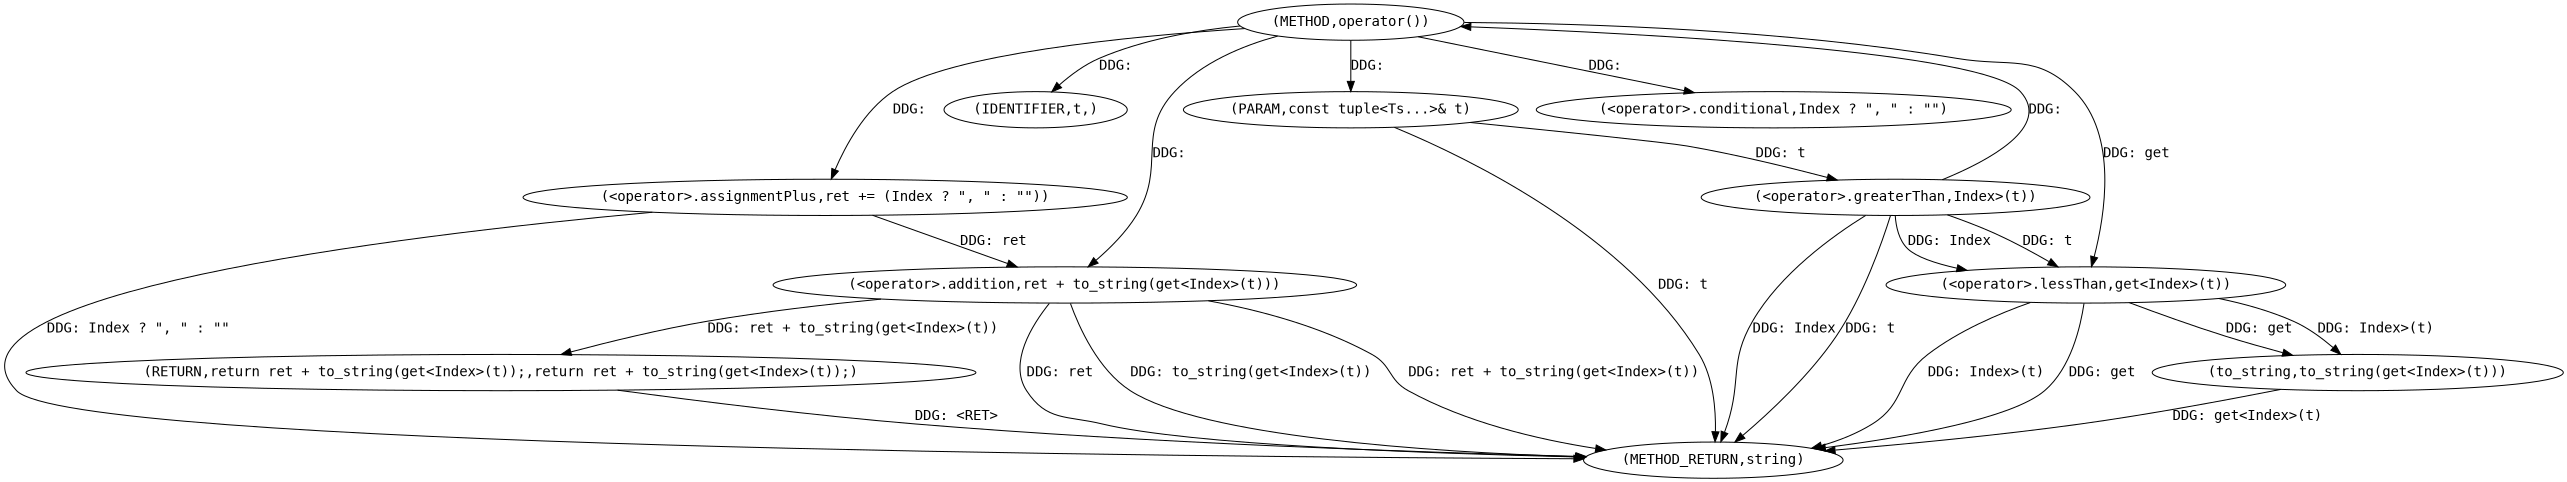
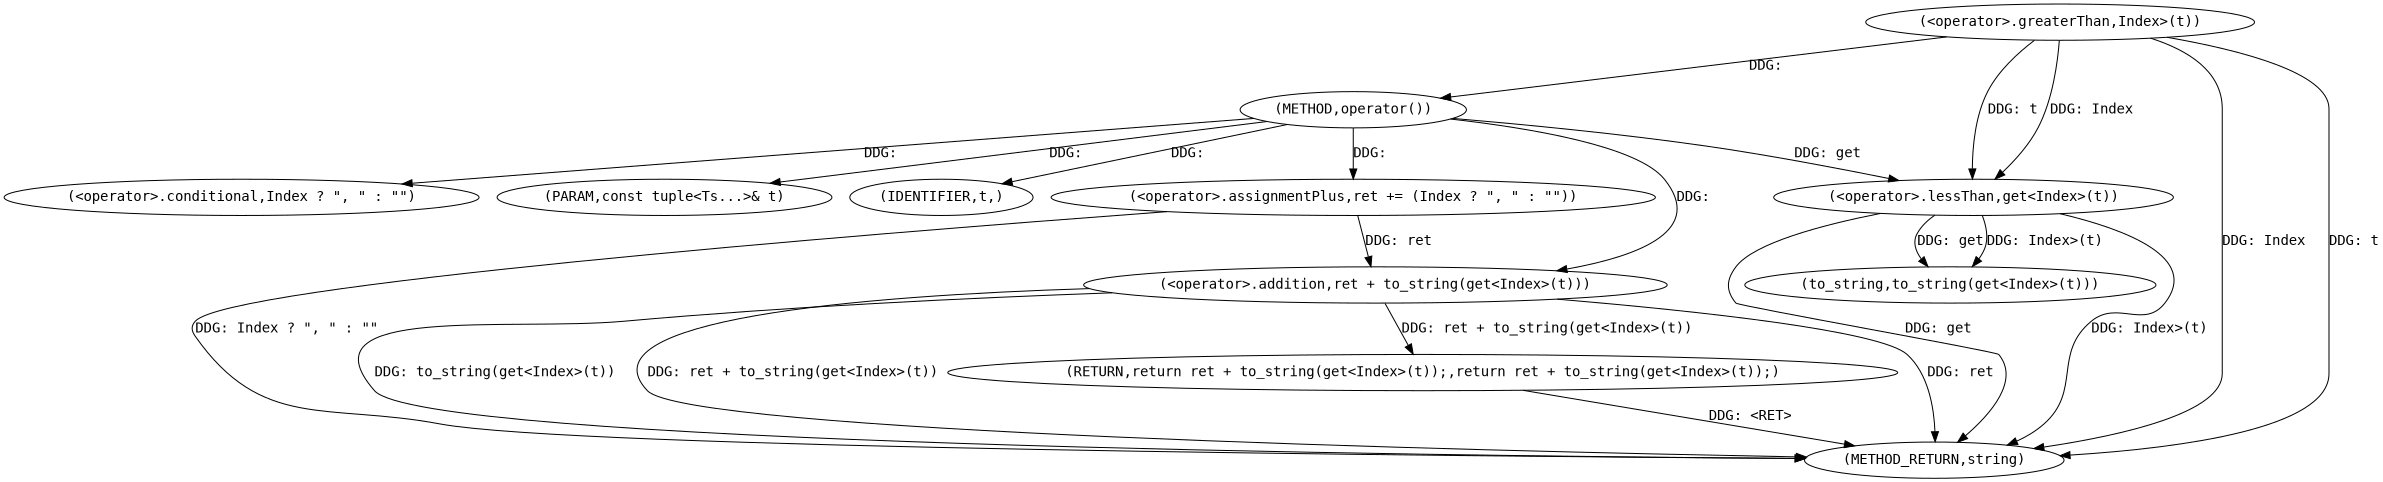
(1650, 141) -> none
(1596, 243) -> none
(2059, 427) -> none
